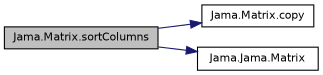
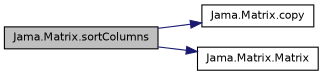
(258, 59) -> (258, 59)
